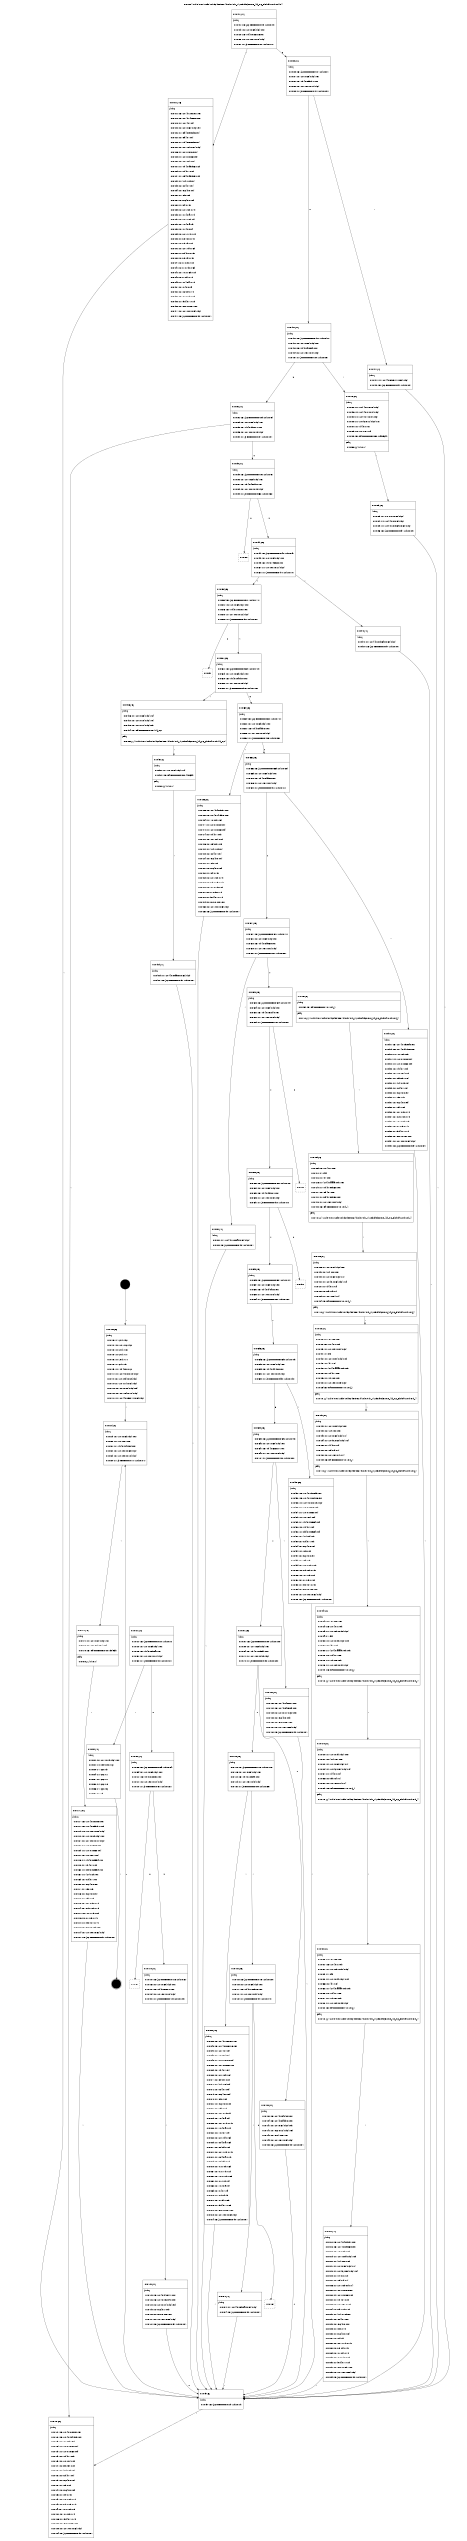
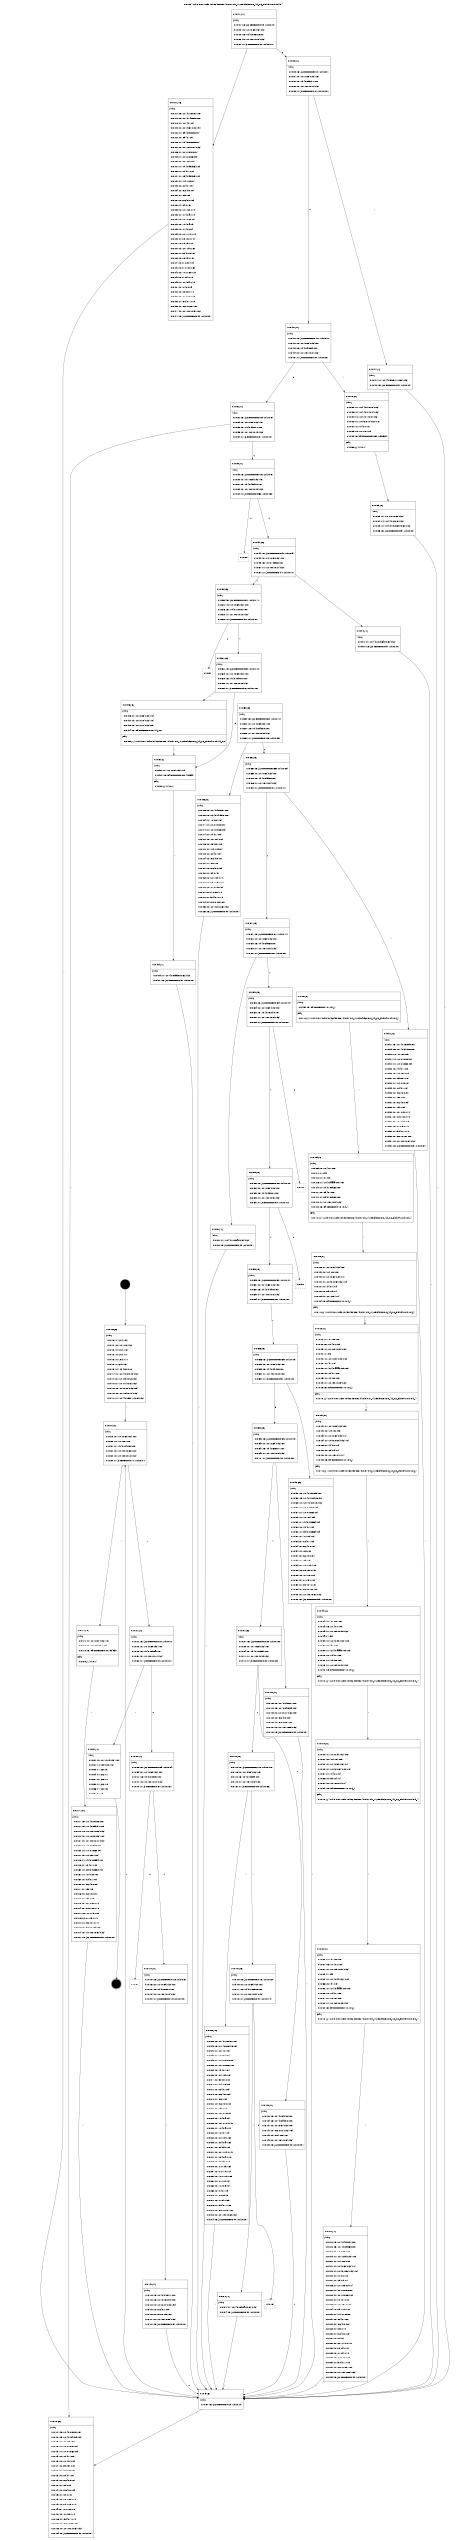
(249, 697) -> (231, 738)
none -> (138, 1545)
